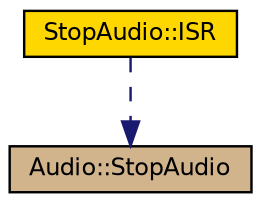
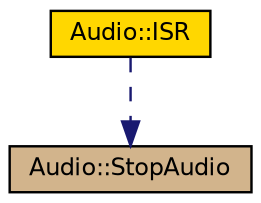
(131, 34) -> (131, 34)
